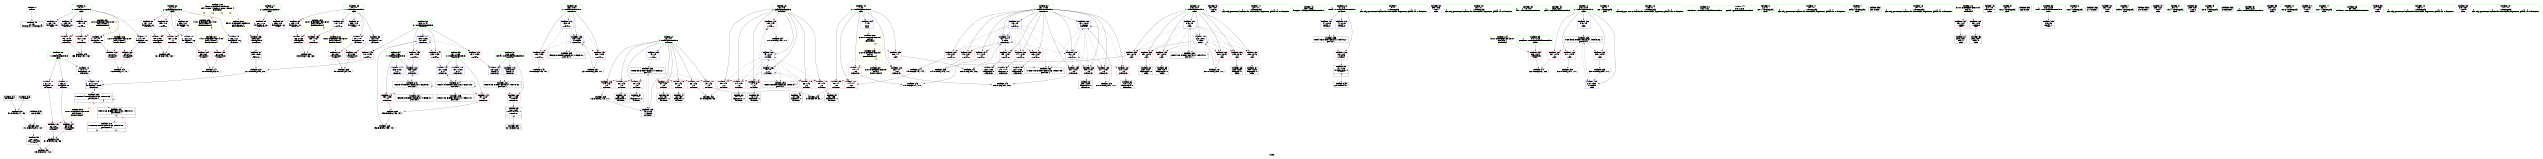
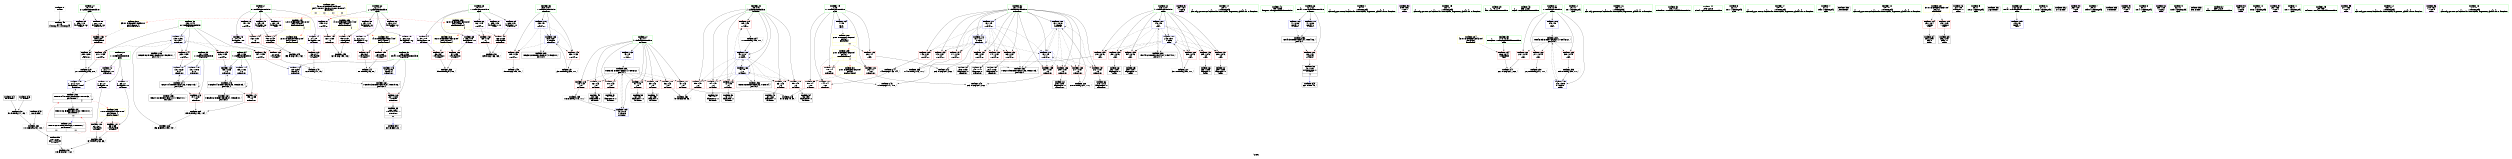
none -> (156, 55)
